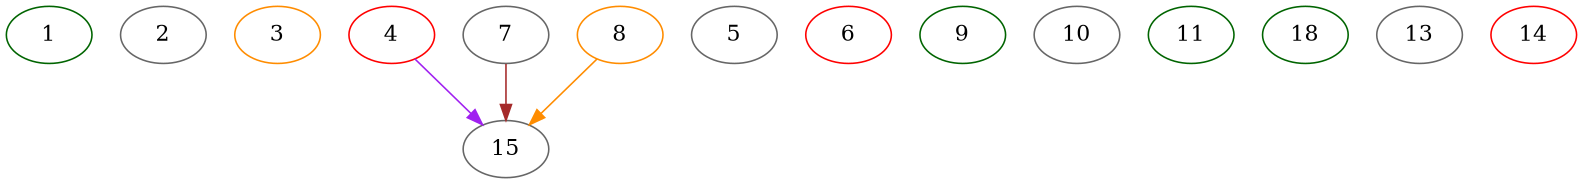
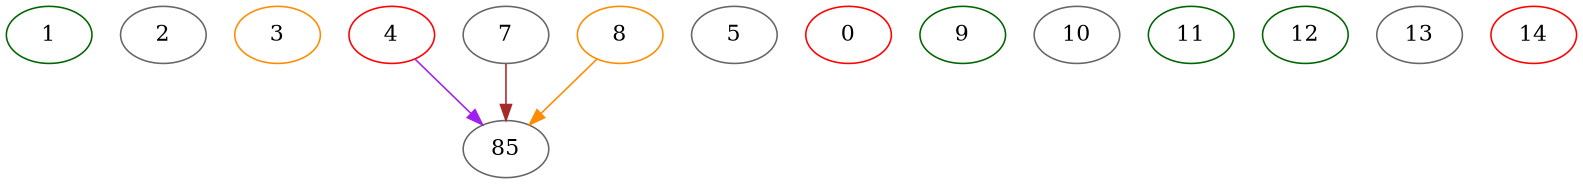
(849, 35) -> (849, 35)
(1305, 35) -> (1305, 35)
(506, 149) -> (506, 149)
